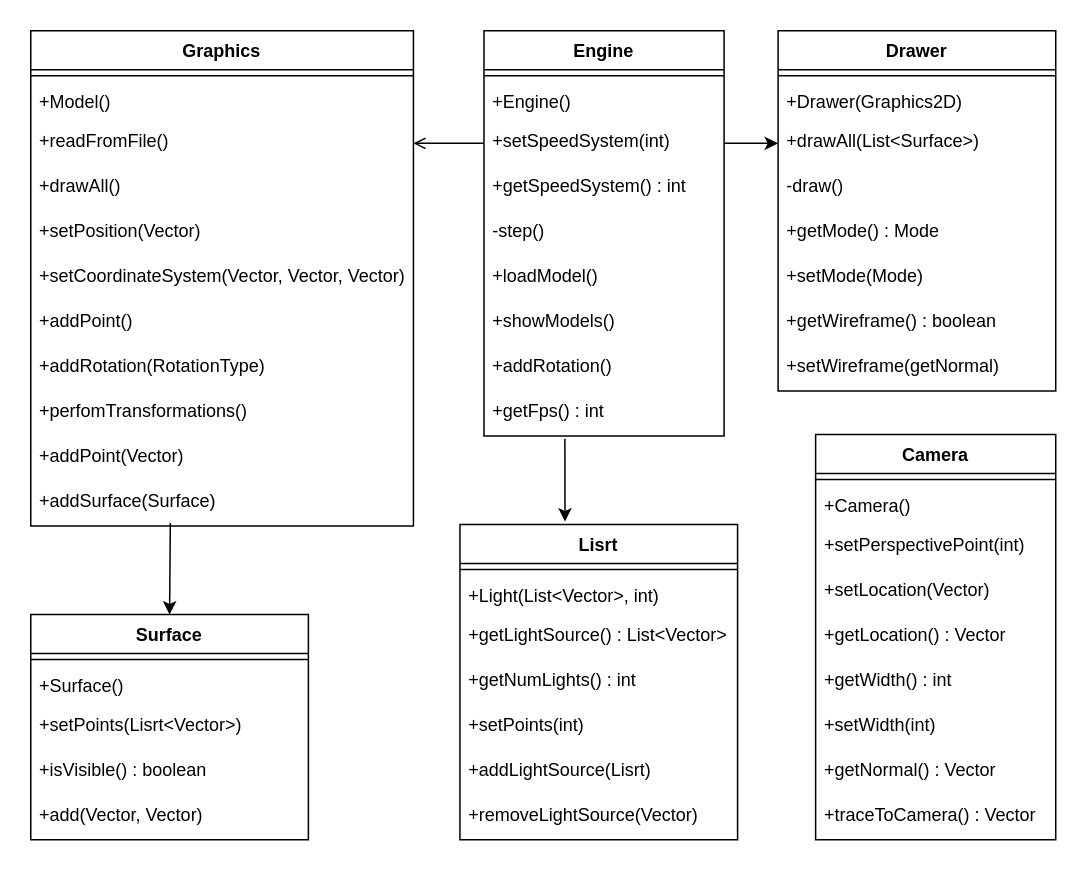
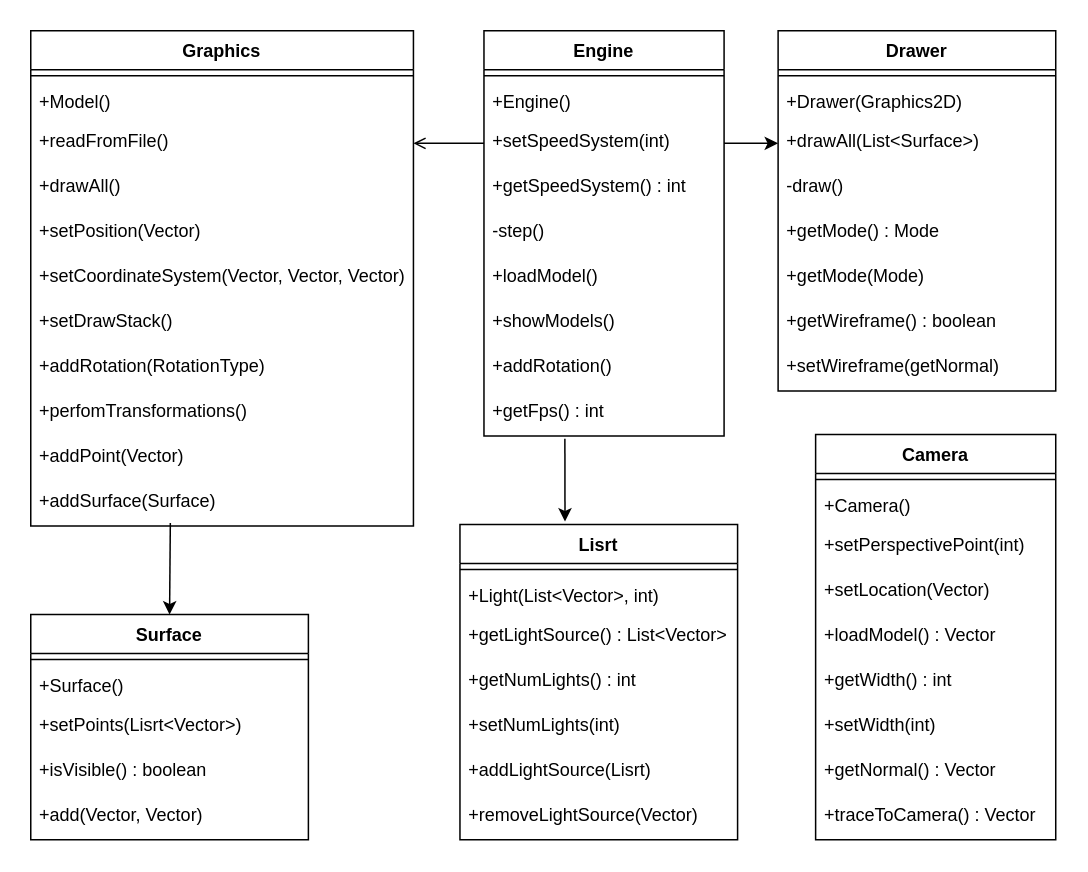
(857, 276) -> (857, 276)
(92, 321) -> (115, 321)
(930, 635) -> (918, 635)
(539, 725) -> (554, 725)
